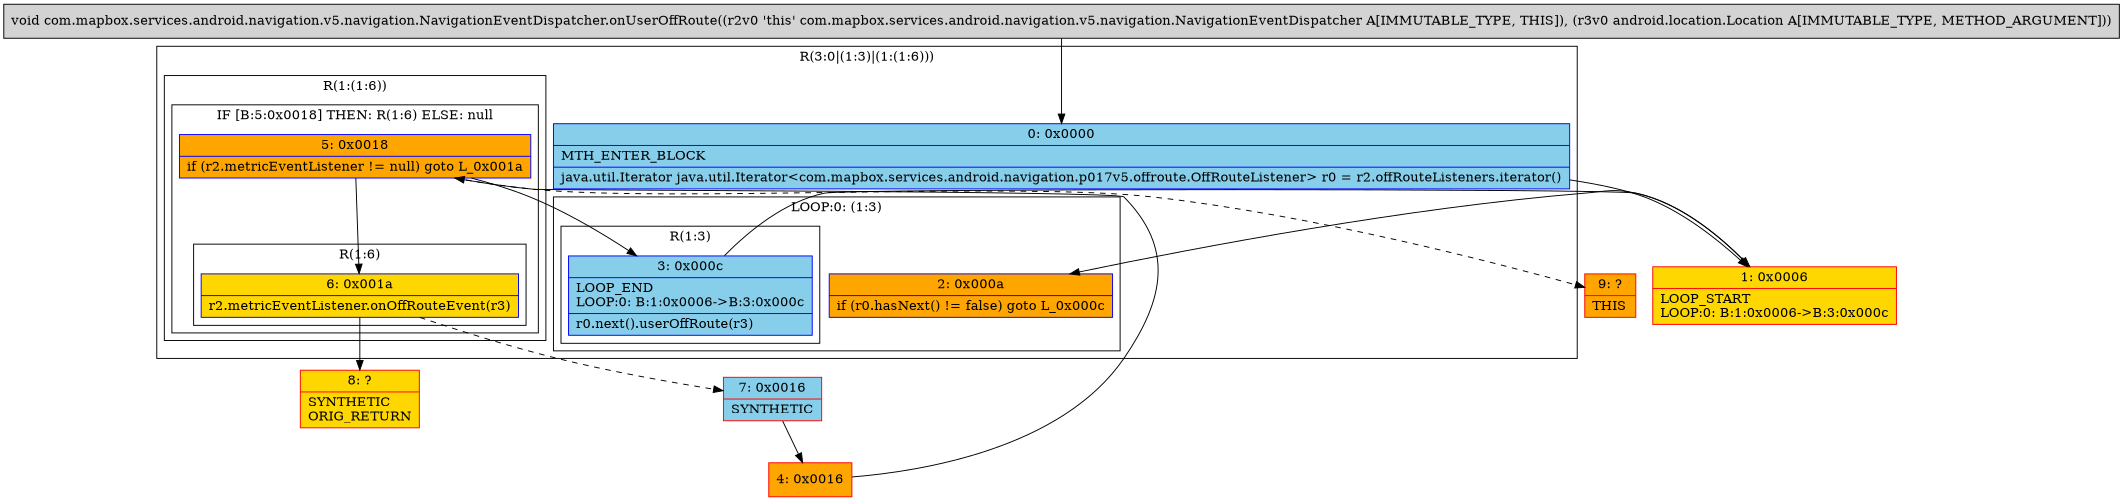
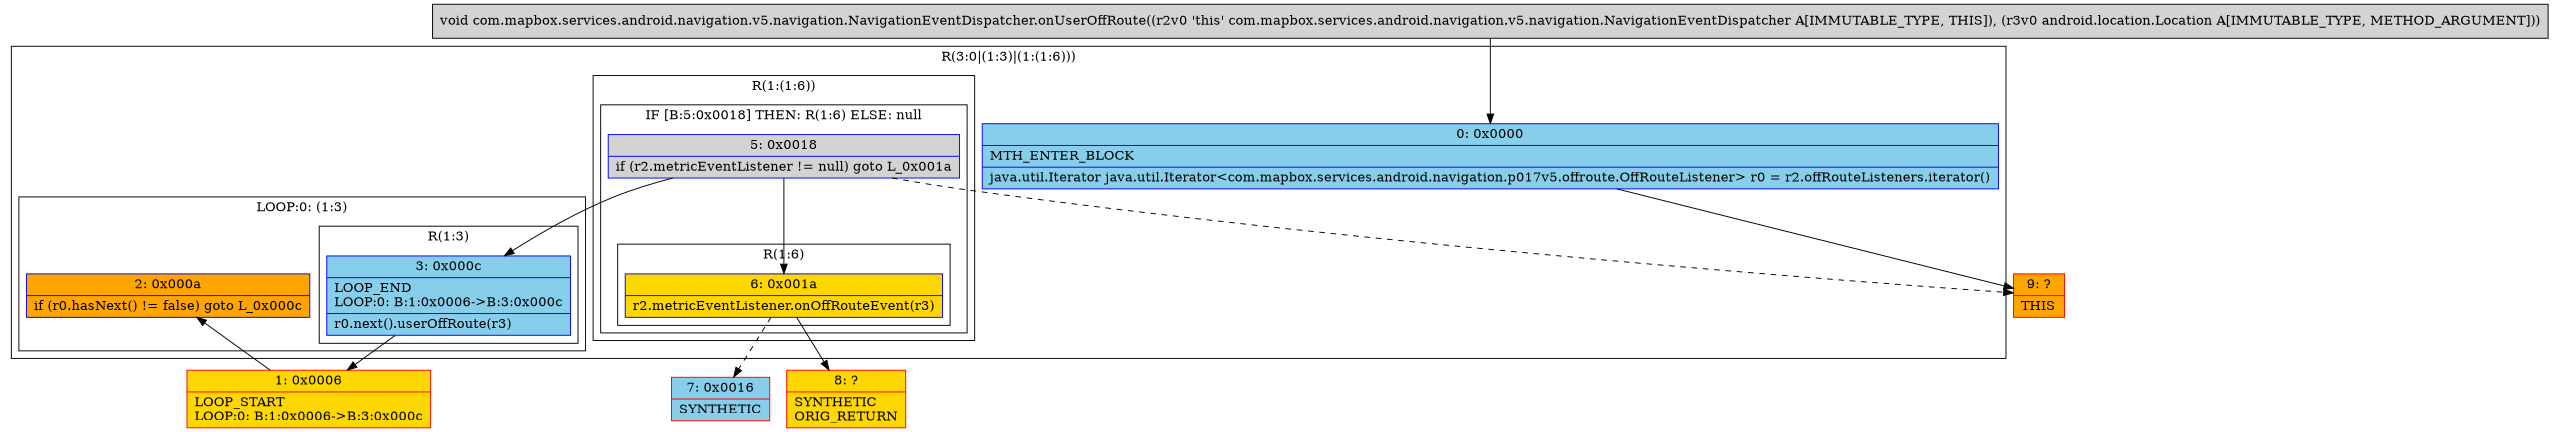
(355, 156) -> (784, 156)
(1662, 205) -> (1811, 237)
(810, 480) -> none
